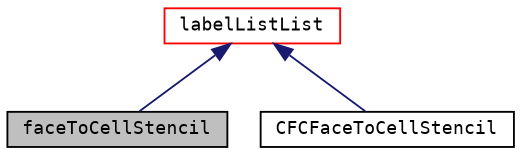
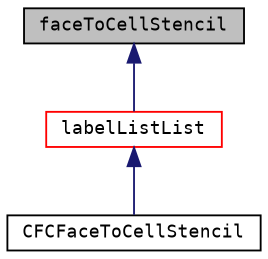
(177, 83) -> (134, 87)
